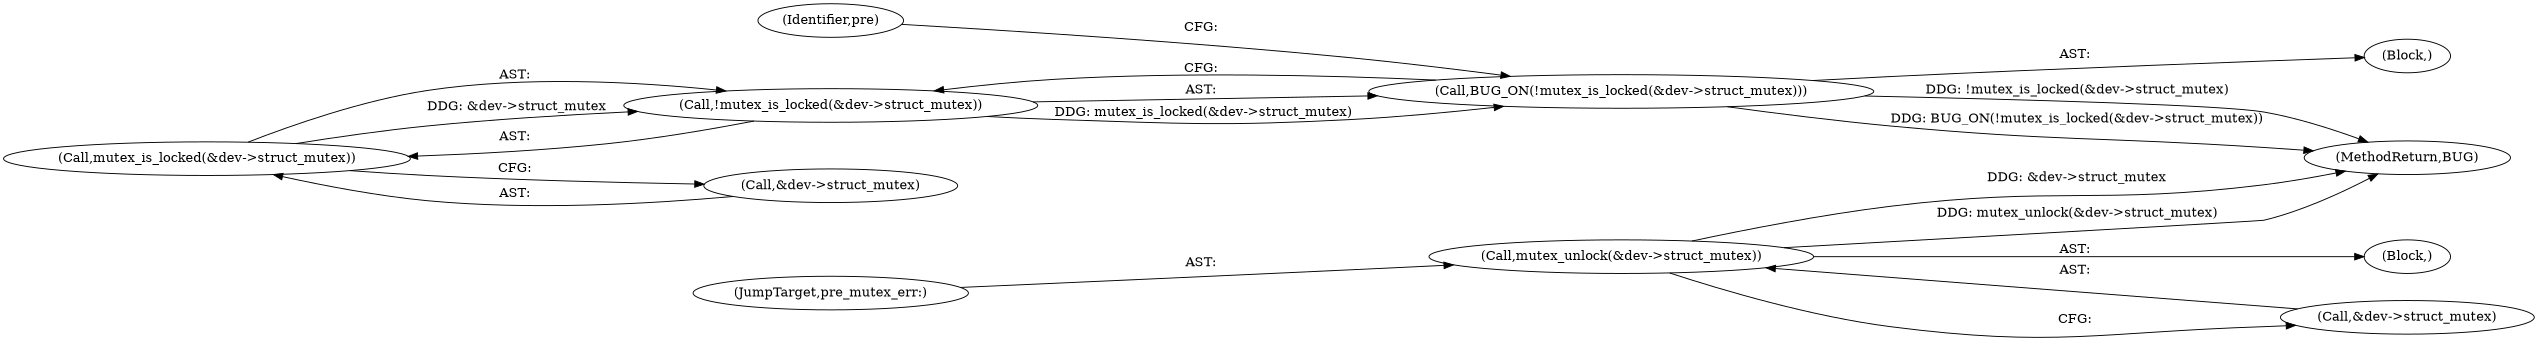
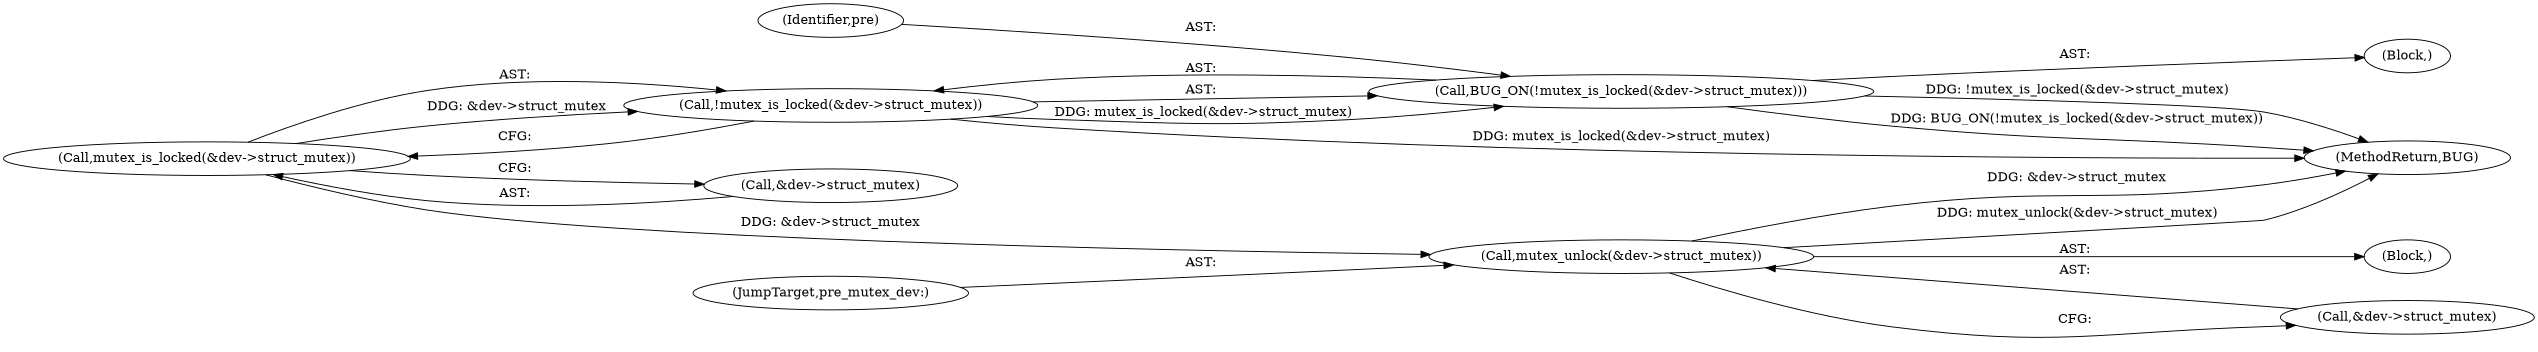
(1203, 28) -> (1203, 28)
(1203, 69) -> (1203, 69)
(517, 137) -> (517, 137)
none -> (1622, 151)
none -> (841, 239)
(831, 293) -> (831, 293)
